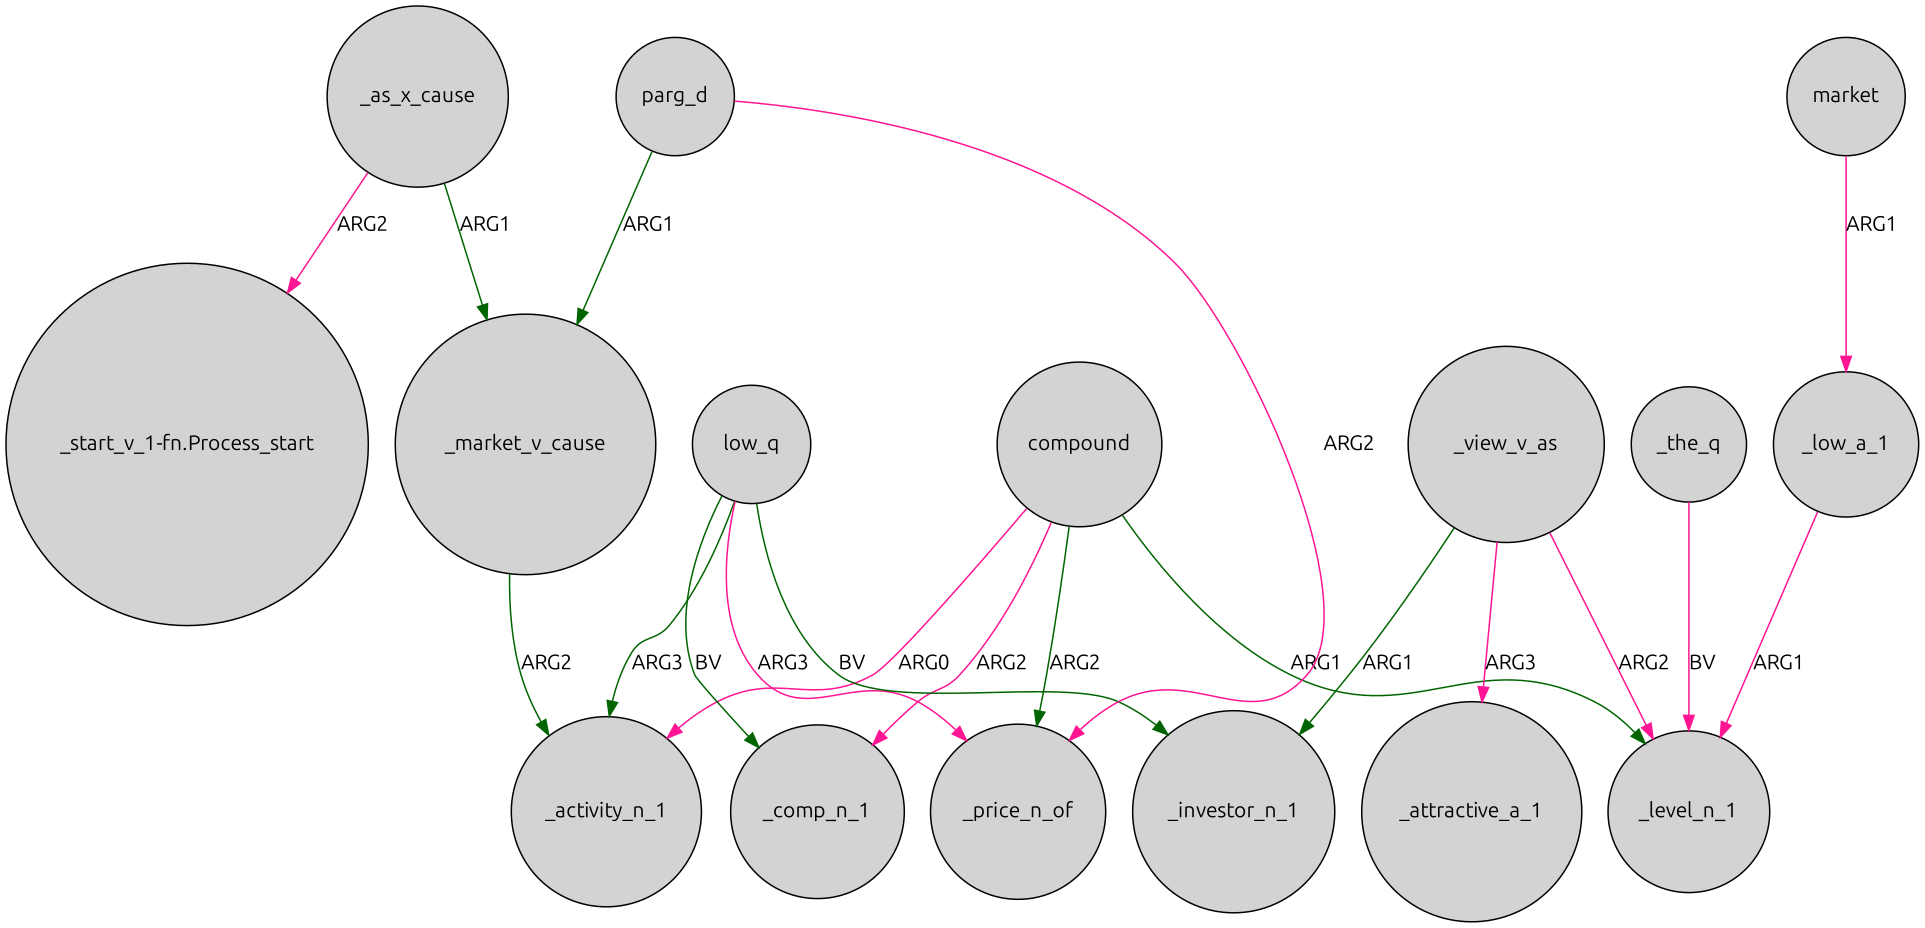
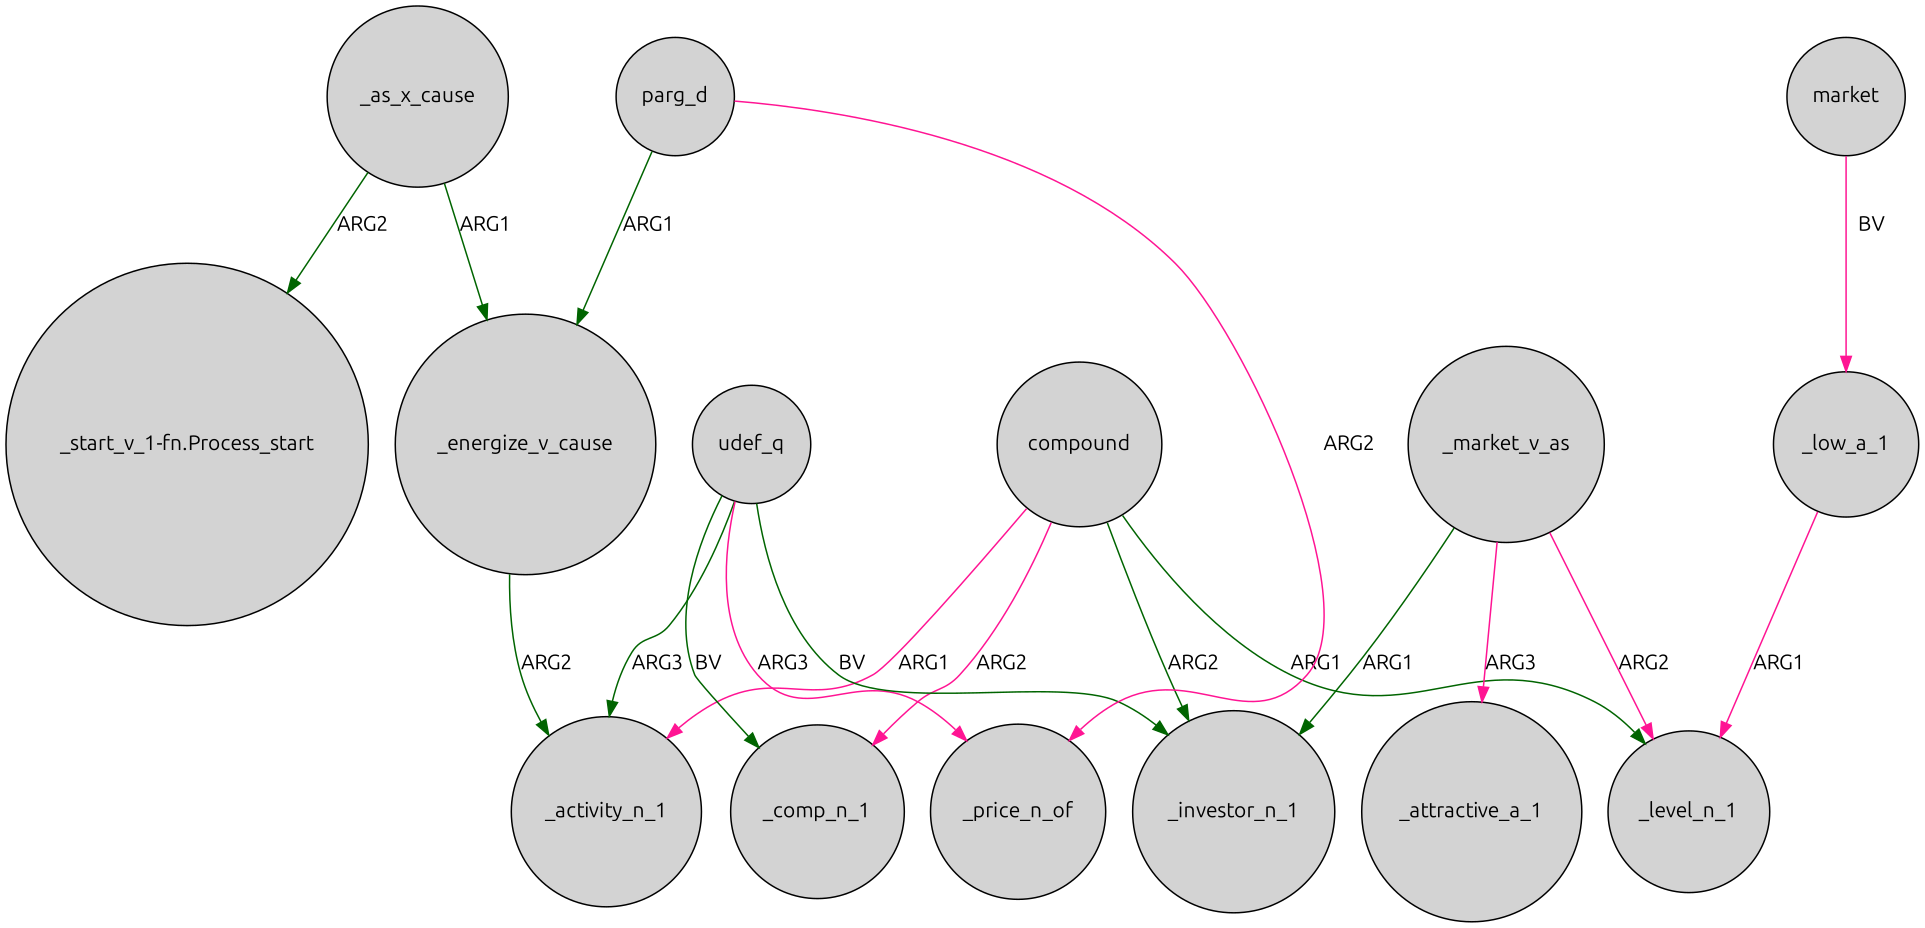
(1872, 225) -> (1872, 225)
(332, 226) -> (332, 226)
(526, 444) -> (526, 444)
(752, 444) -> (752, 444)
(1506, 444) -> (1506, 444)
(1689, 444) -> none
(1056, 619) -> (1143, 616)
(925, 664) -> (925, 664)
